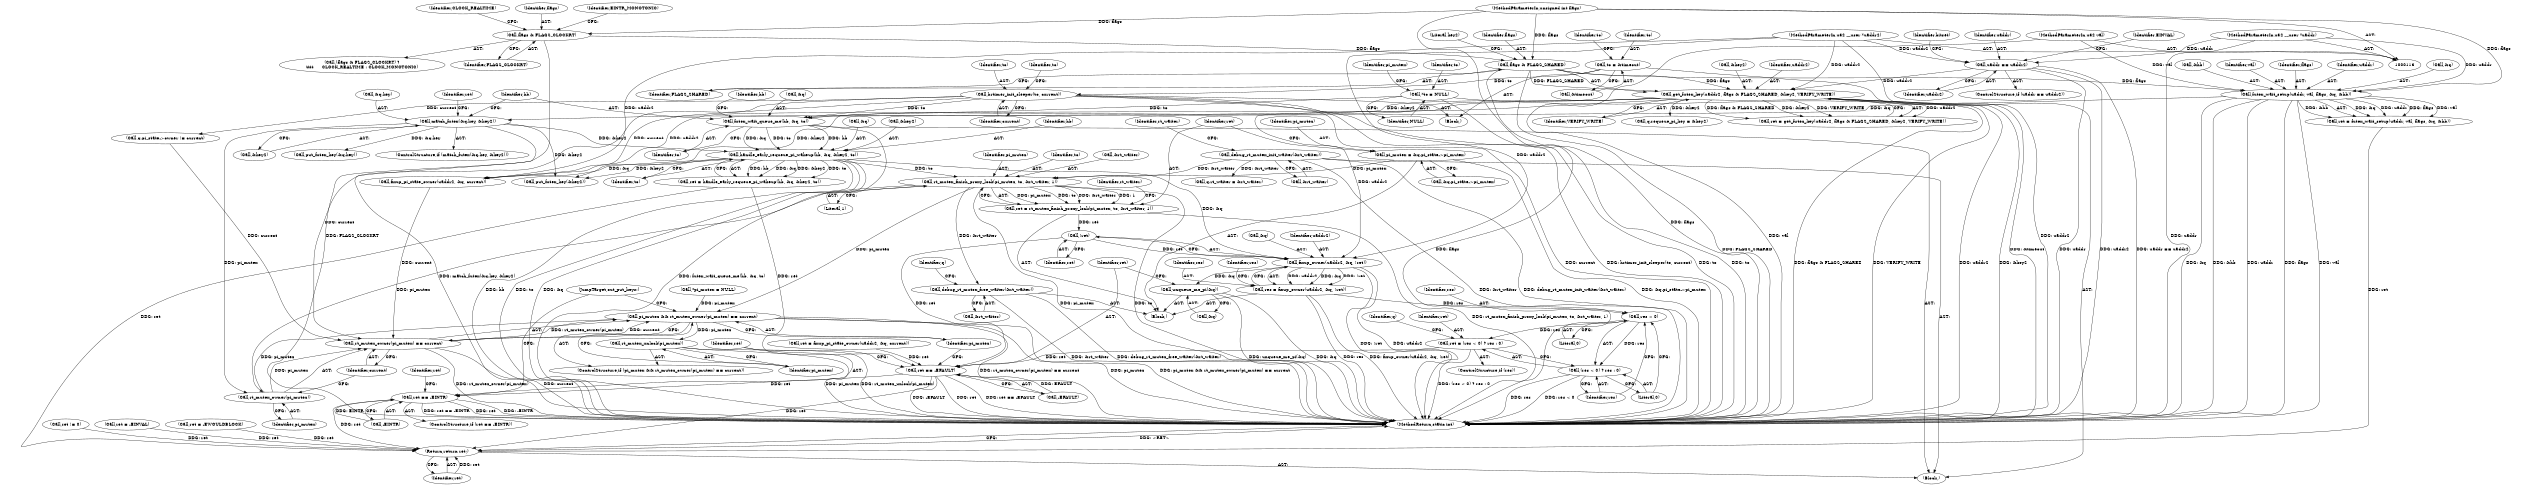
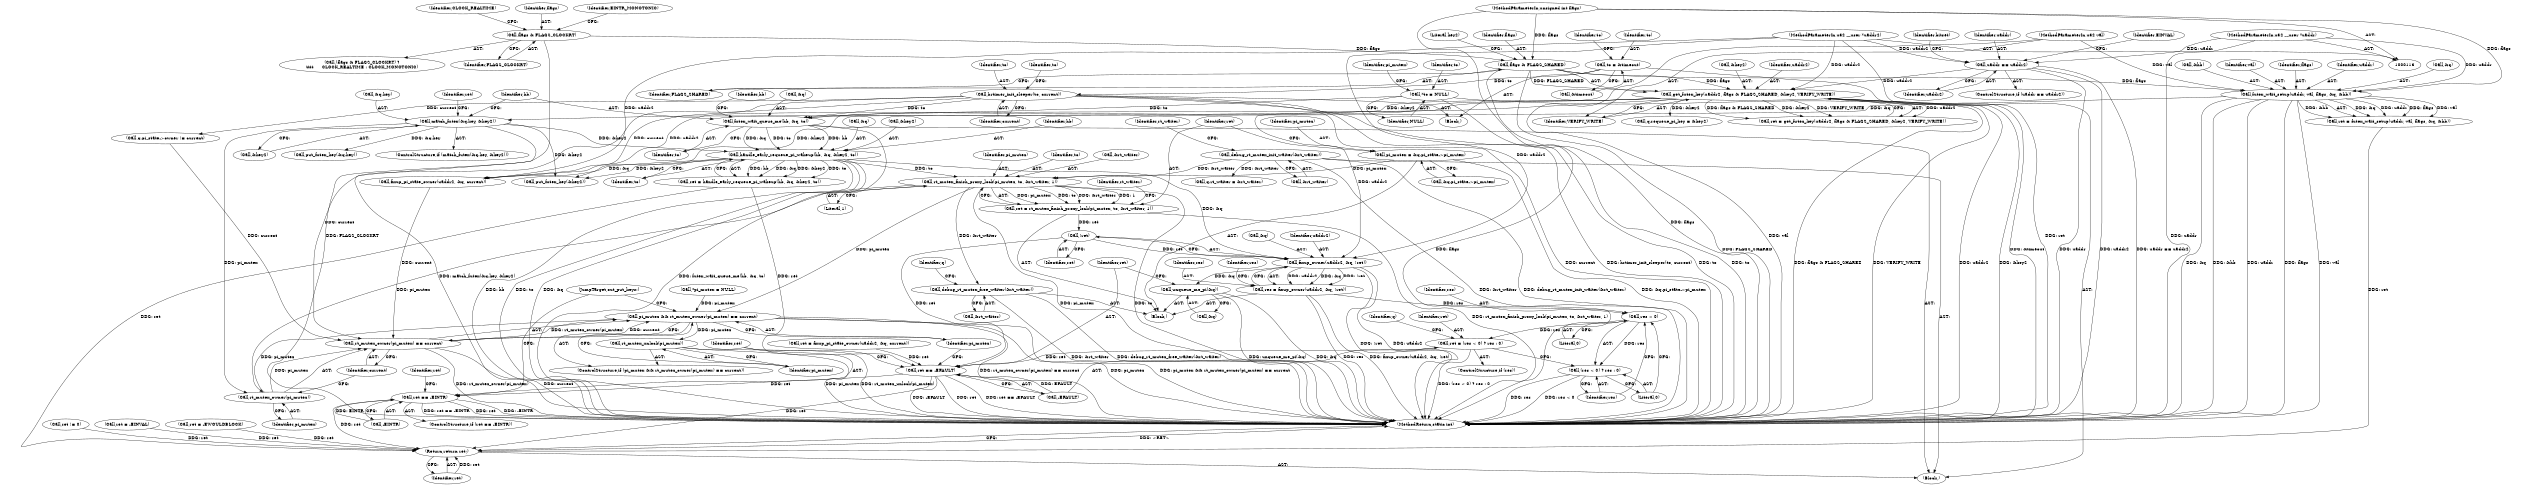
(1035, 22) -> none
(2244, 52) -> (1808, 52)
(2055, 236) -> (2055, 236)
(1523, 362) -> (1331, 358)
